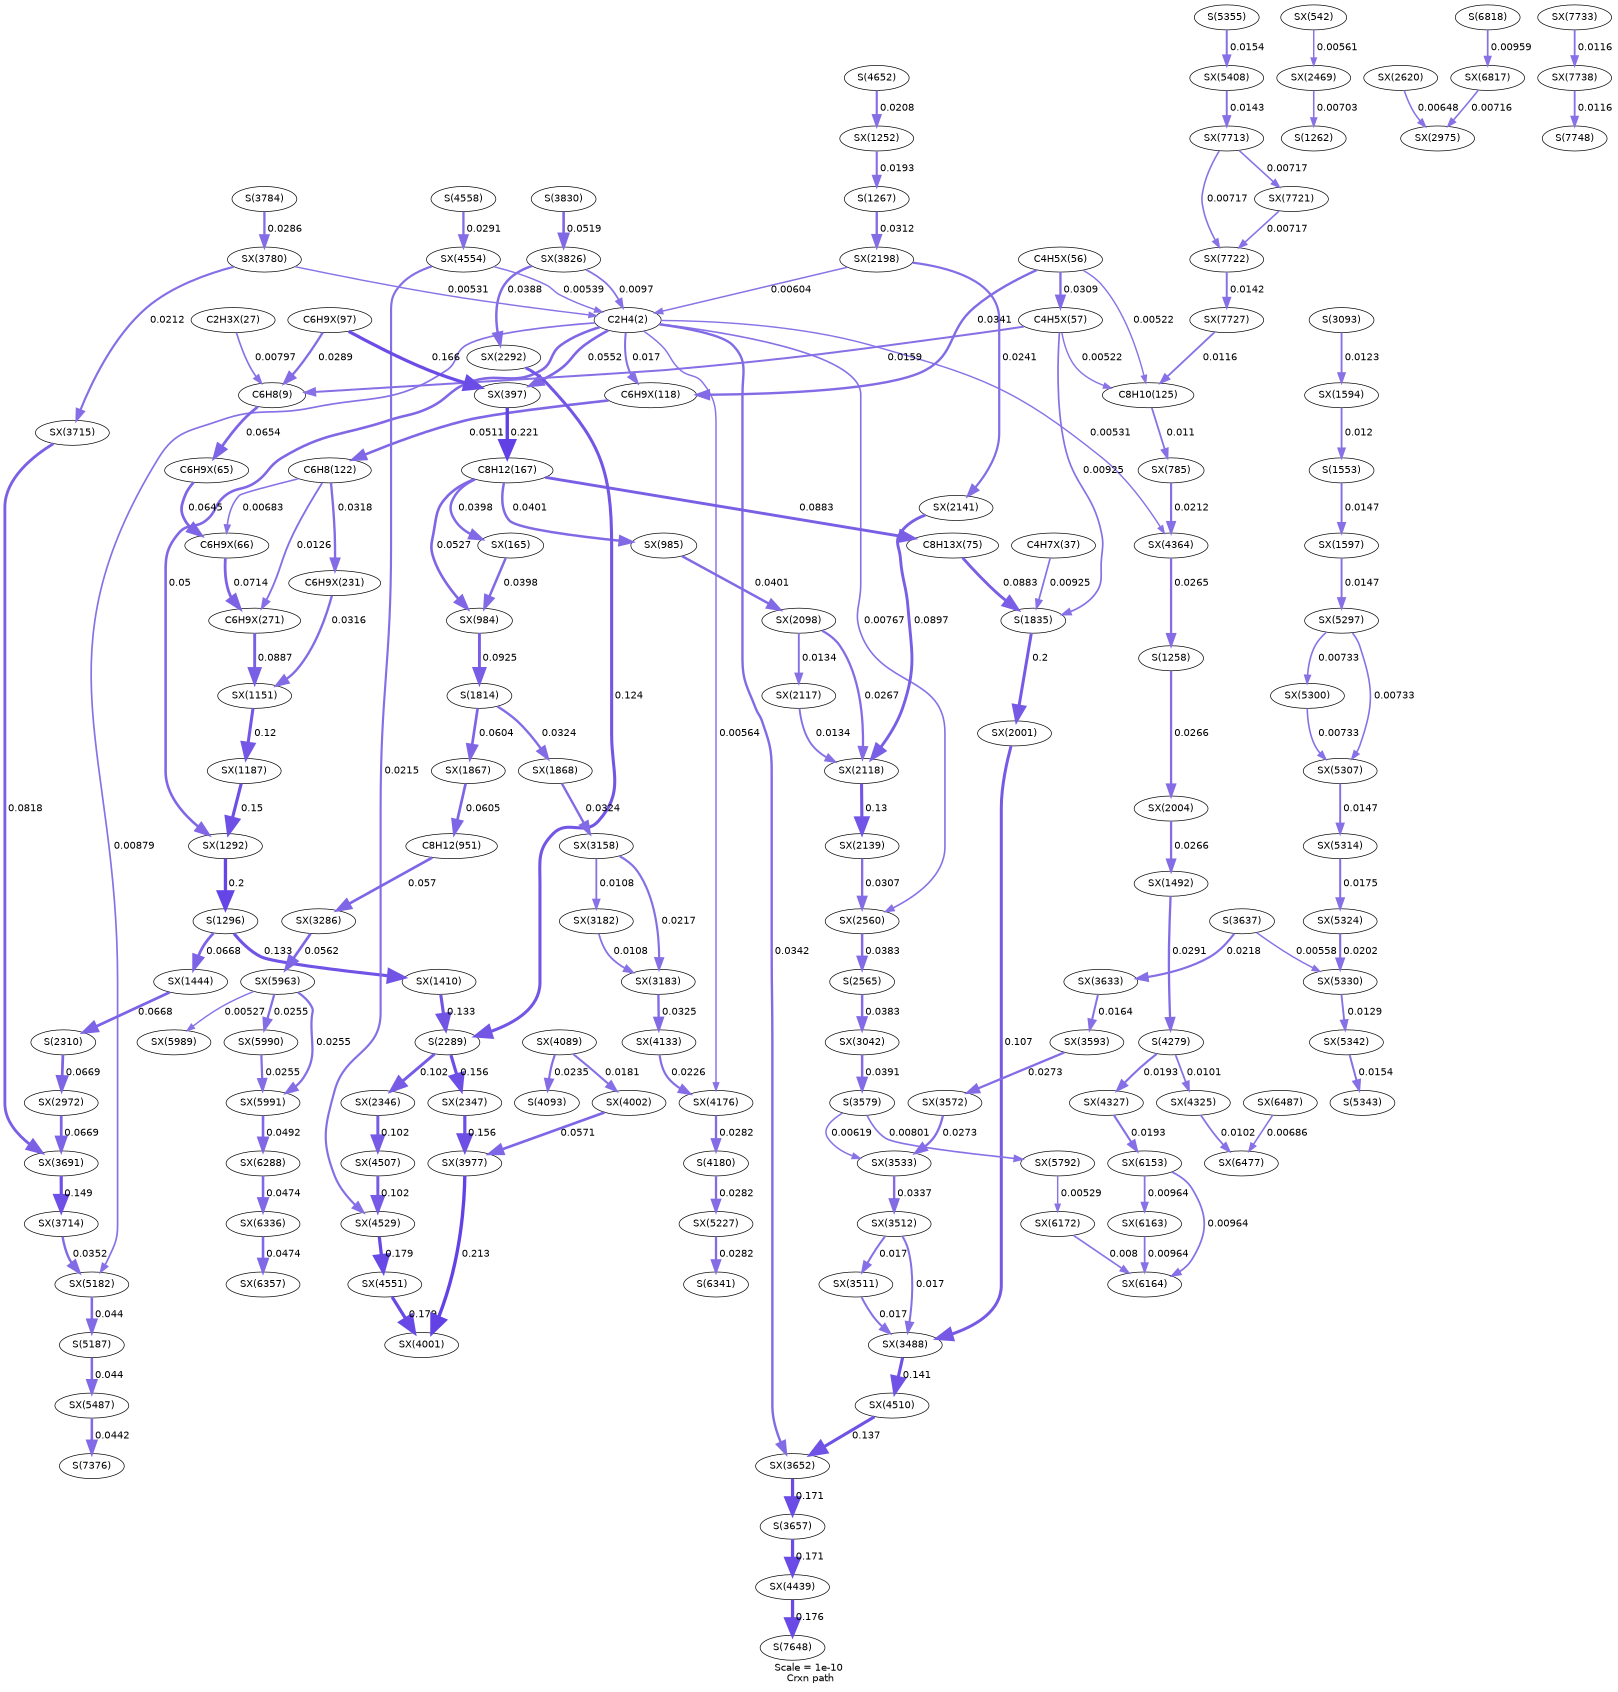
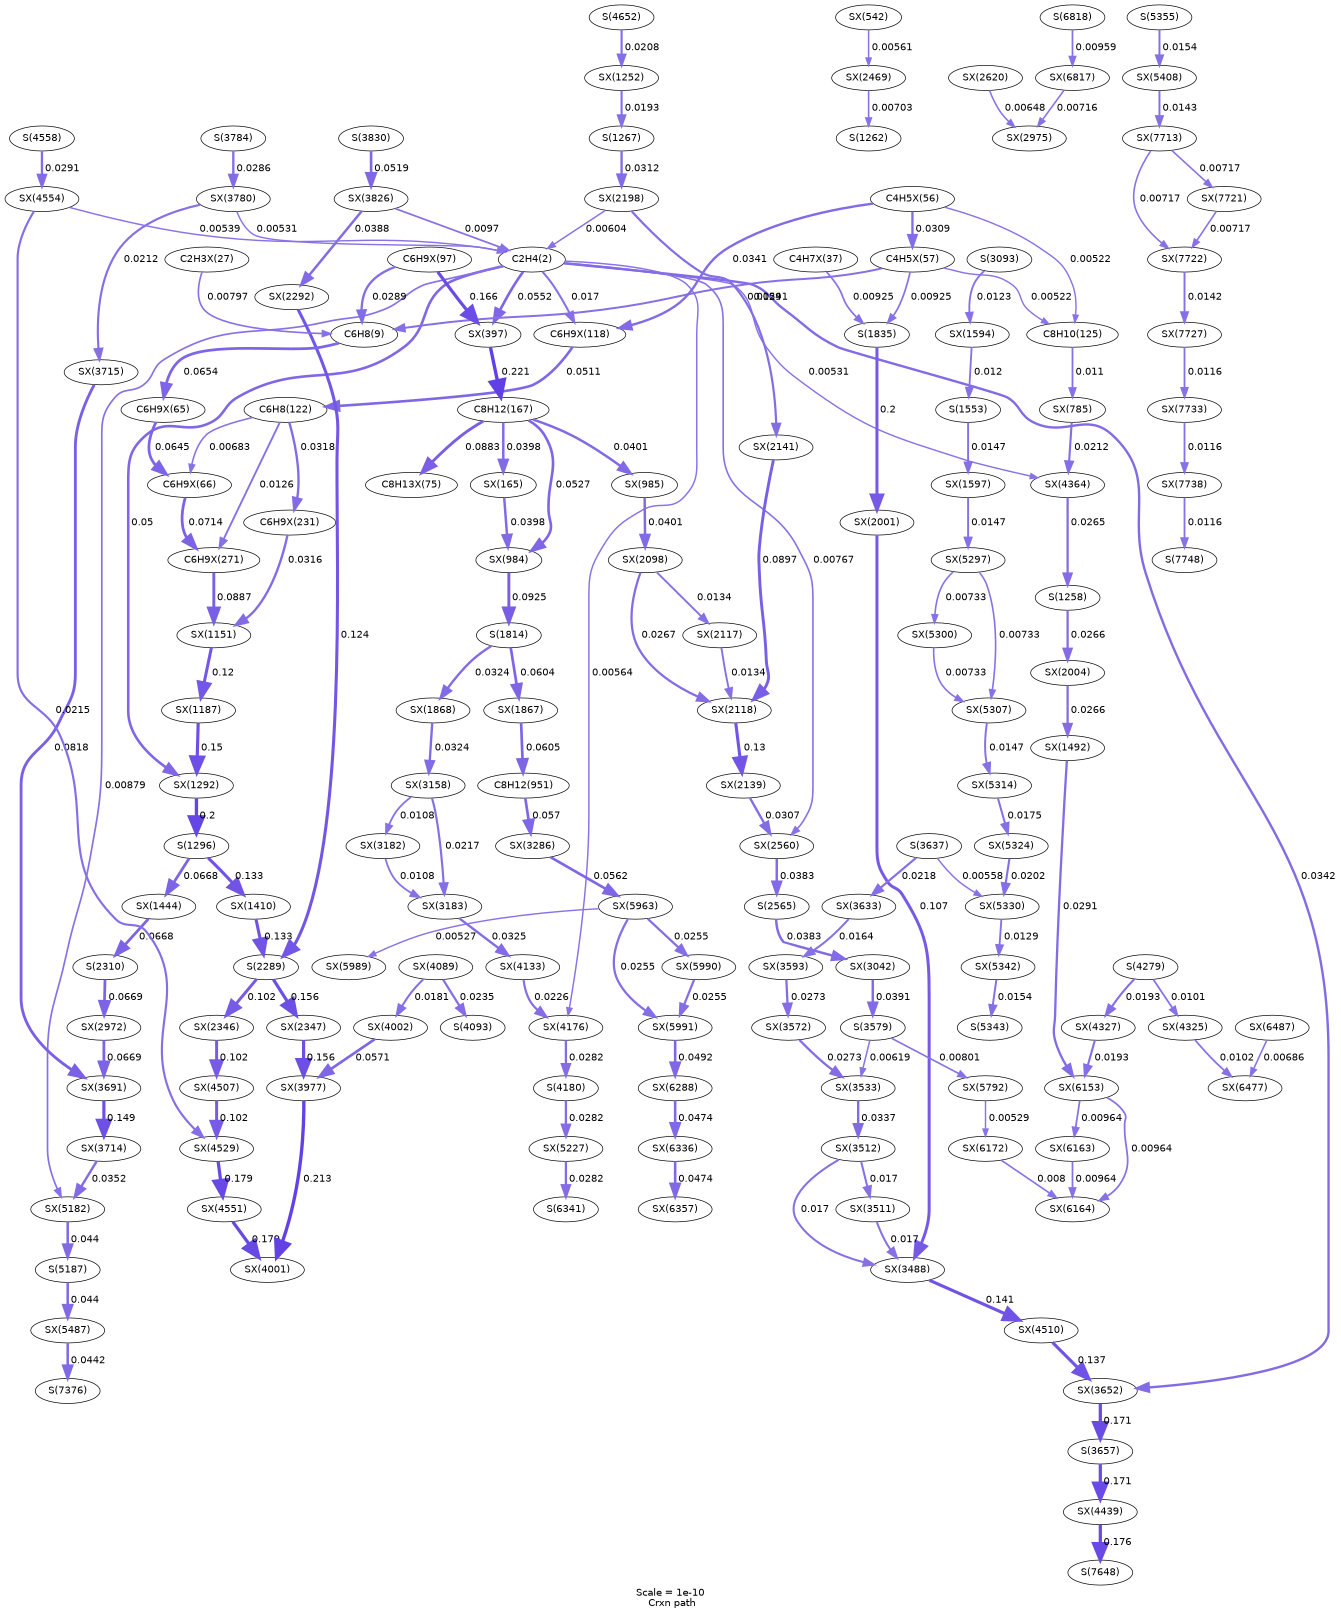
(1191, 354) -> (1185, 368)
(984, 580) -> none
(1169, 957) -> (1059, 915)
